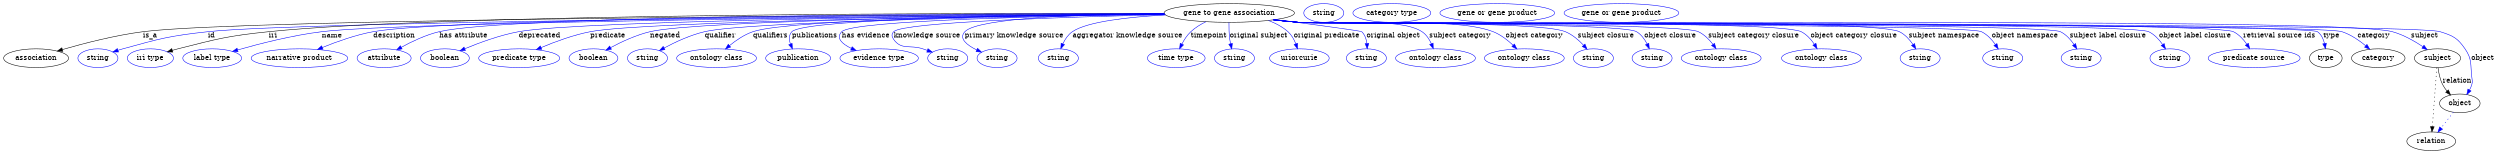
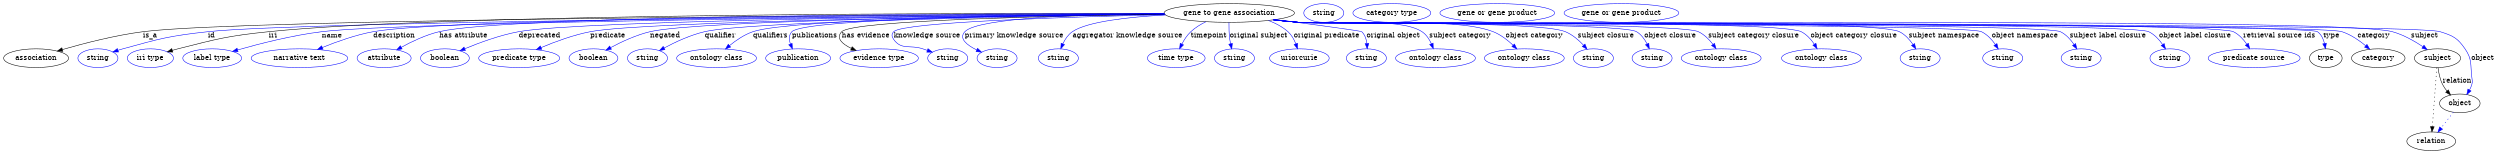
(991, 18) -> (991, 18)
(299, 58) -> (299, 58)
